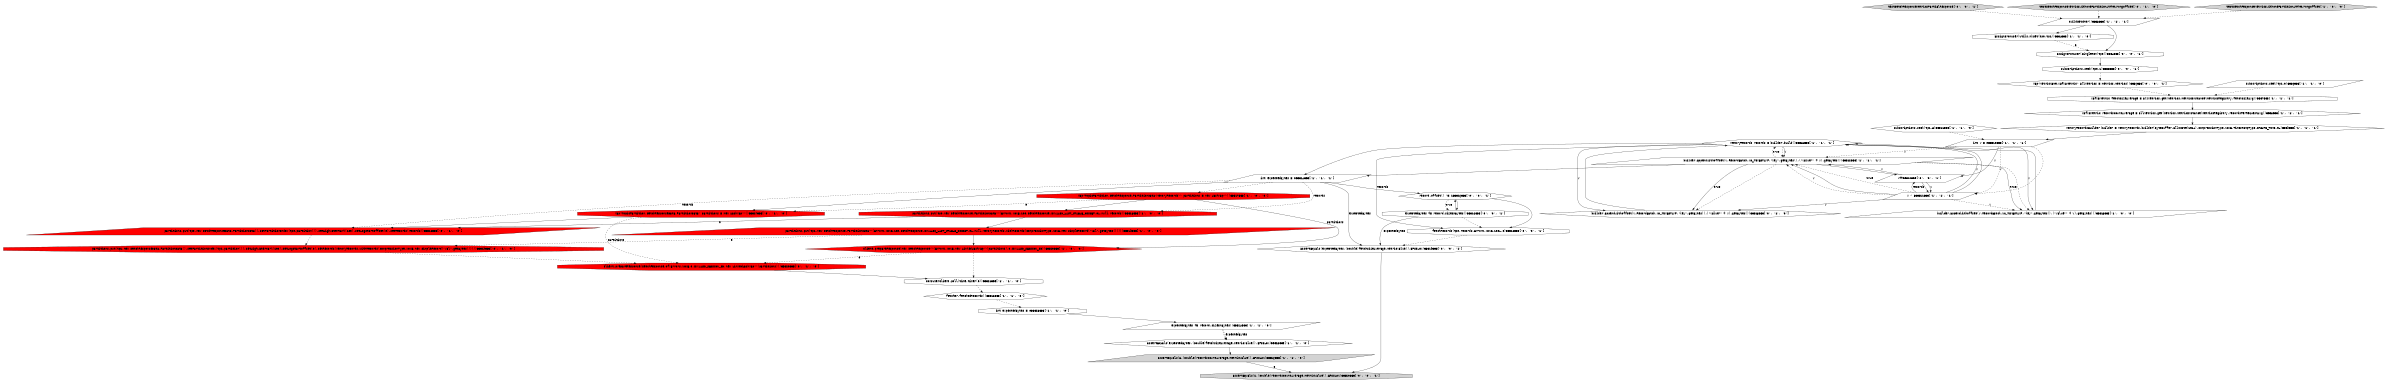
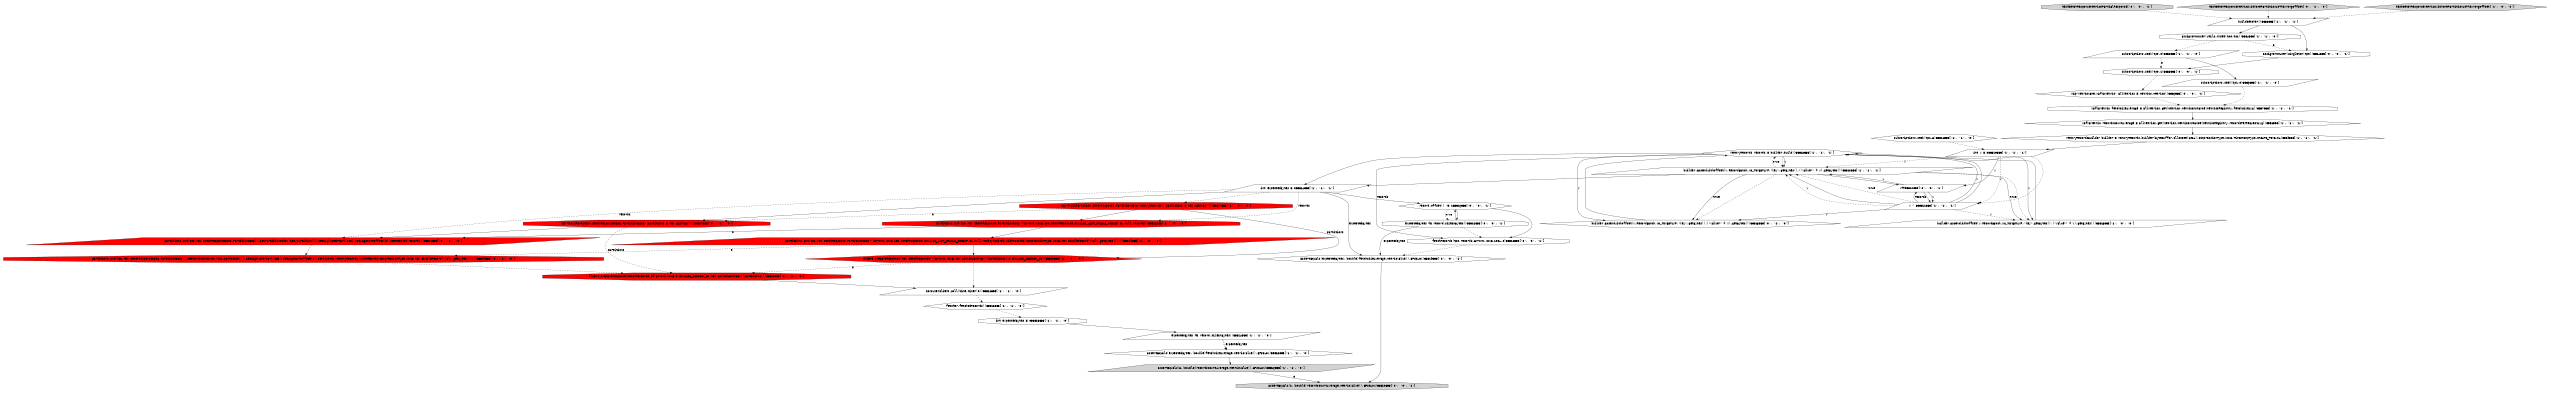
(1933, 7) -> (2107, 7)
none -> (2161, 54)
(974, 281) -> (974, 291)
